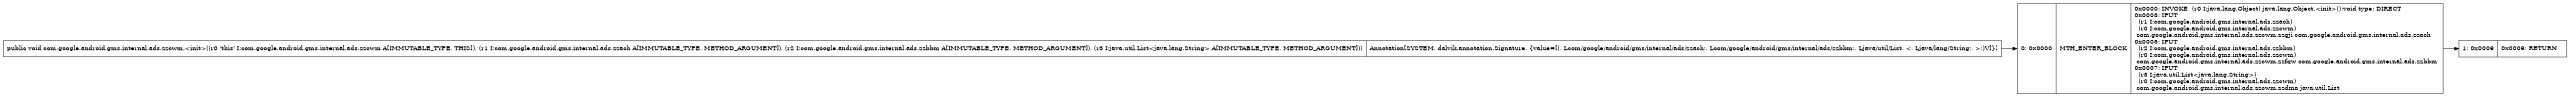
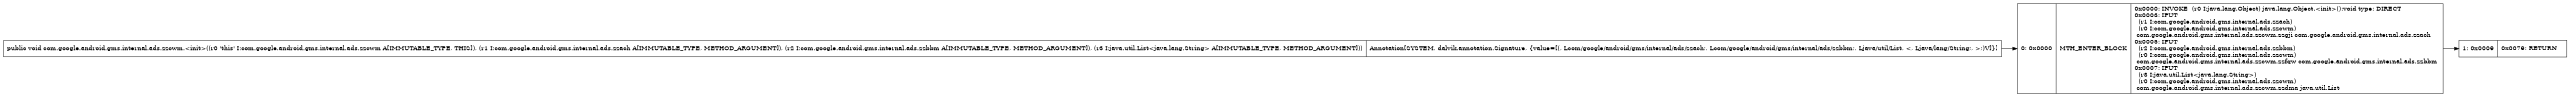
(2532, 48) -> (2532, 48)
